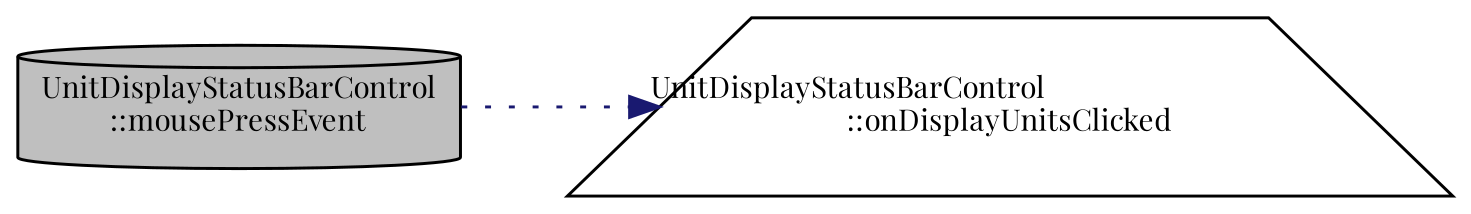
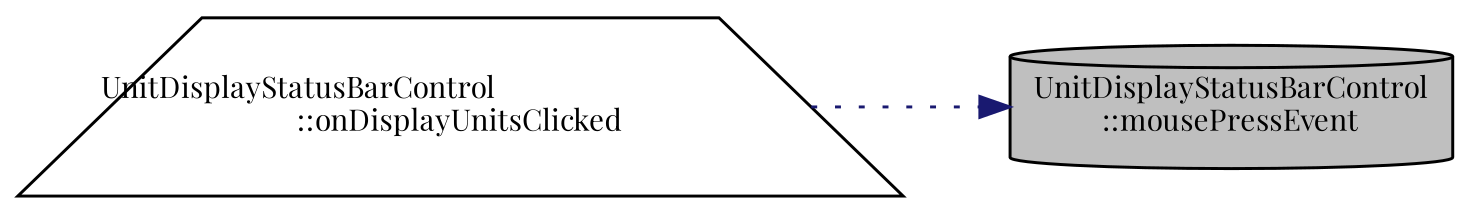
(545, 107) -> (895, 107)
